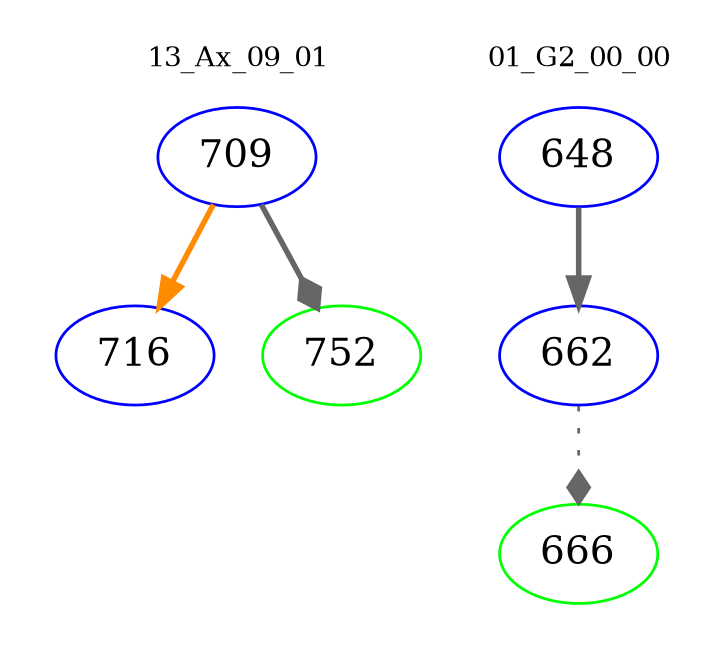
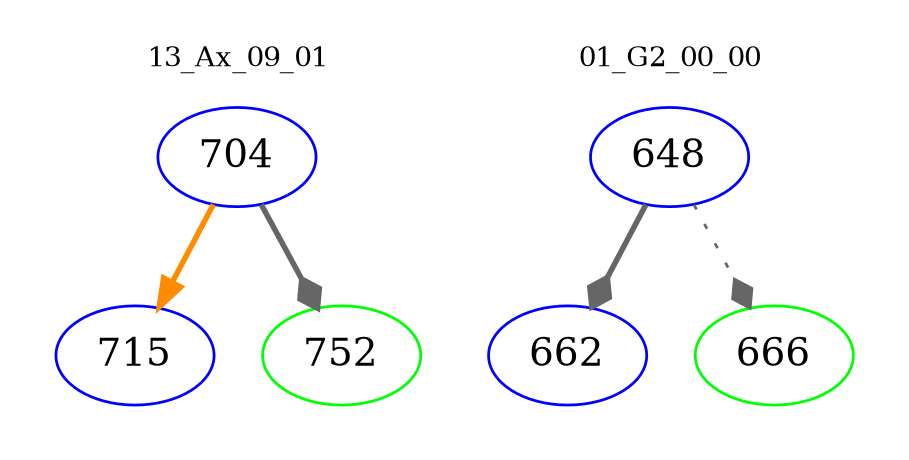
(237, 157) -> (237, 157)
(579, 243) -> (627, 241)
(135, 355) -> (135, 355)
(579, 438) -> (714, 241)
